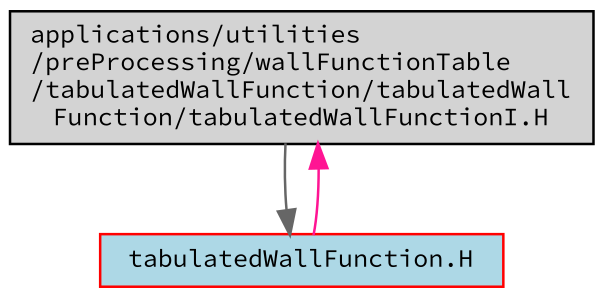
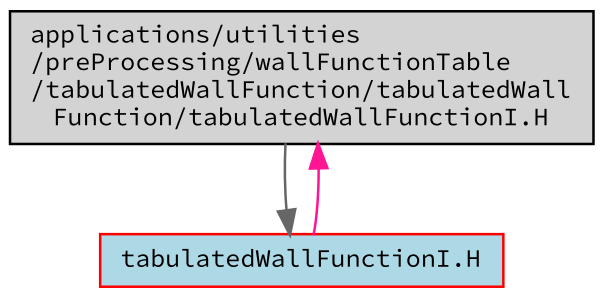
(302, 260) -> (302, 260)
